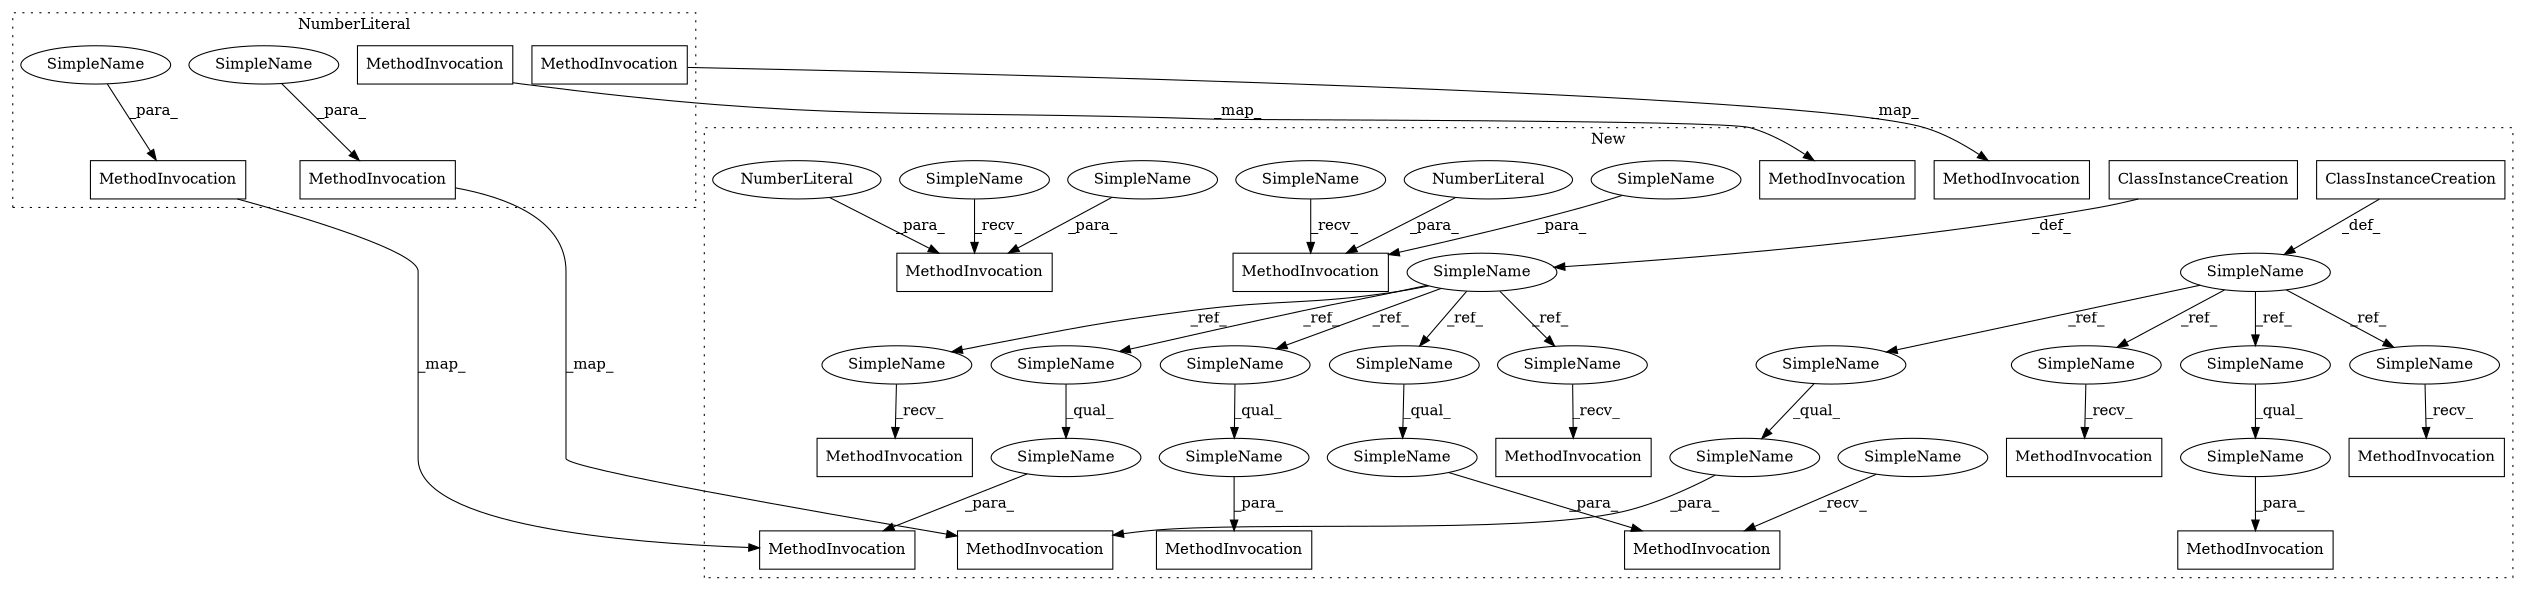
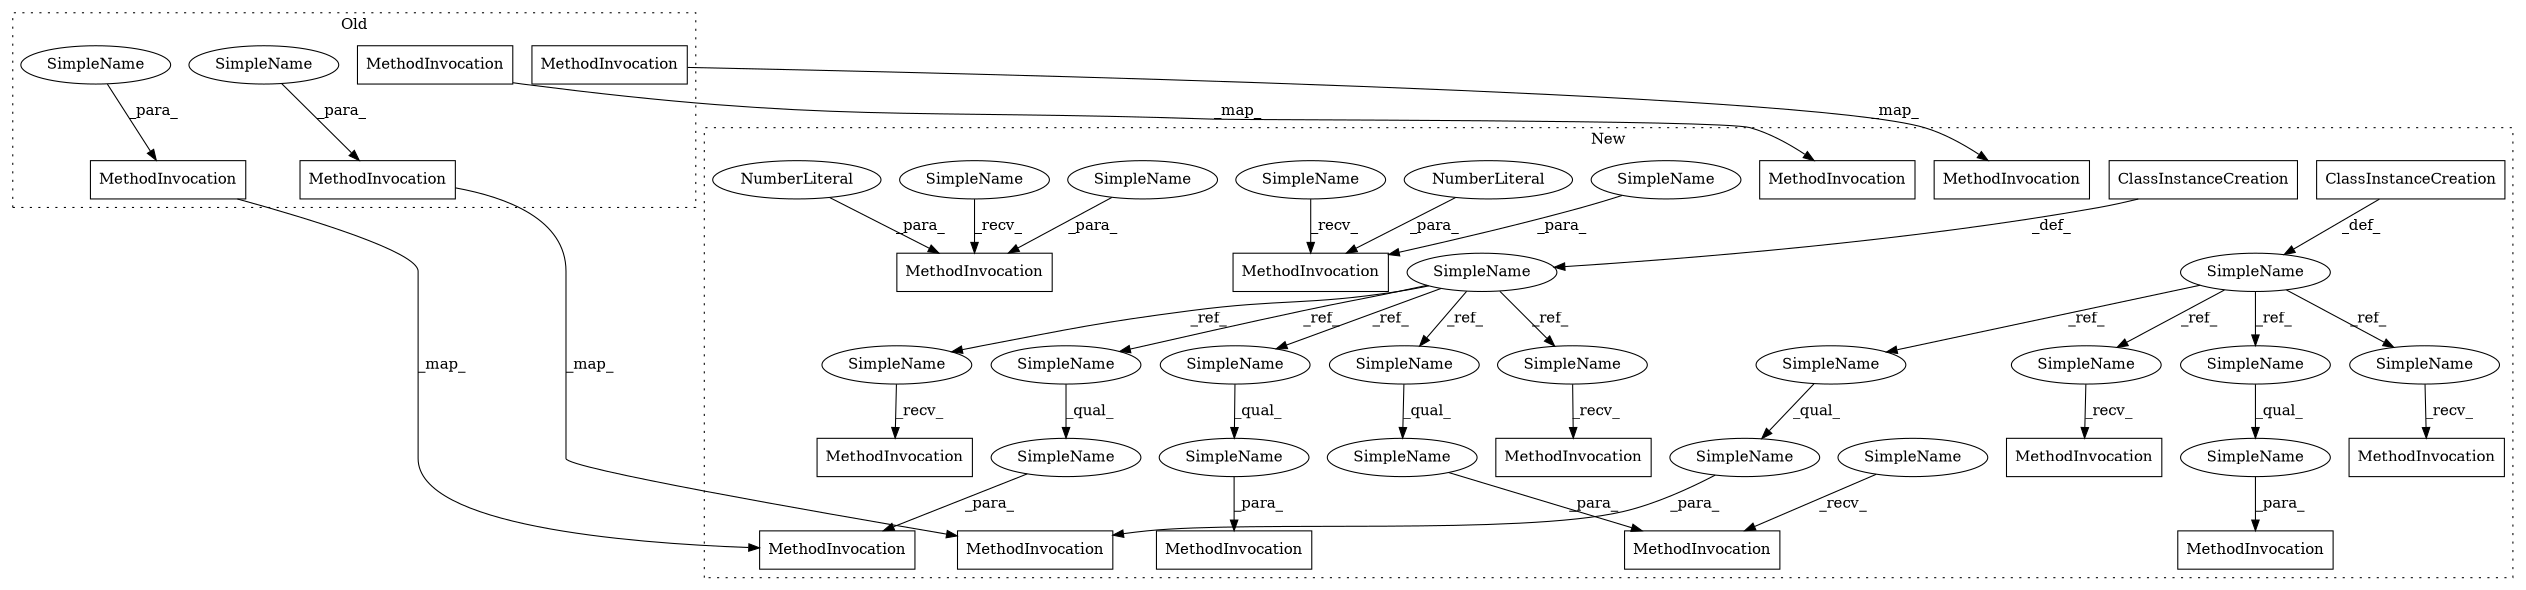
(354, 25) -> (354, 25)
